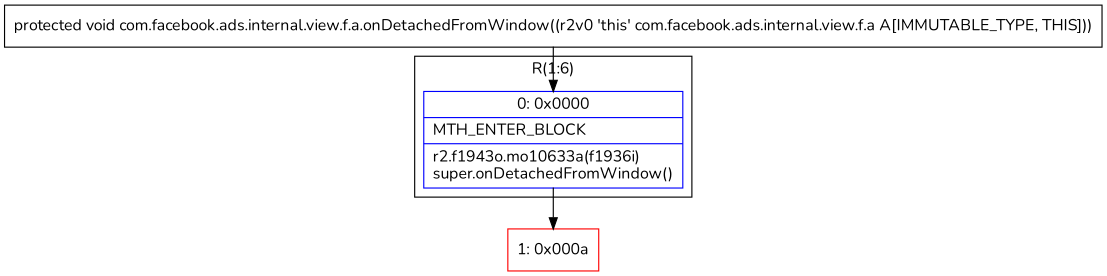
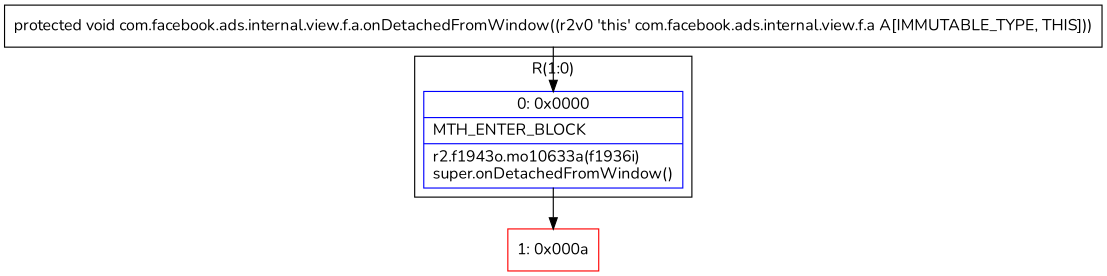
(553, 69) -> (553, 69)
